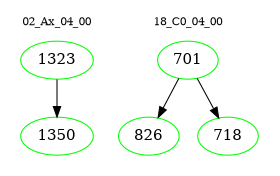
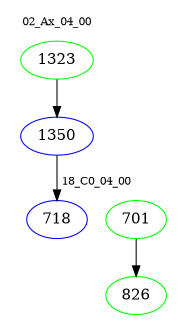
(205, 93) -> (57, 178)
(57, 136) -> (57, 136)
(228, 136) -> (57, 220)
